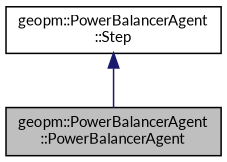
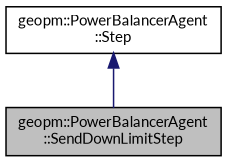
(114, 132) -> (114, 132)
